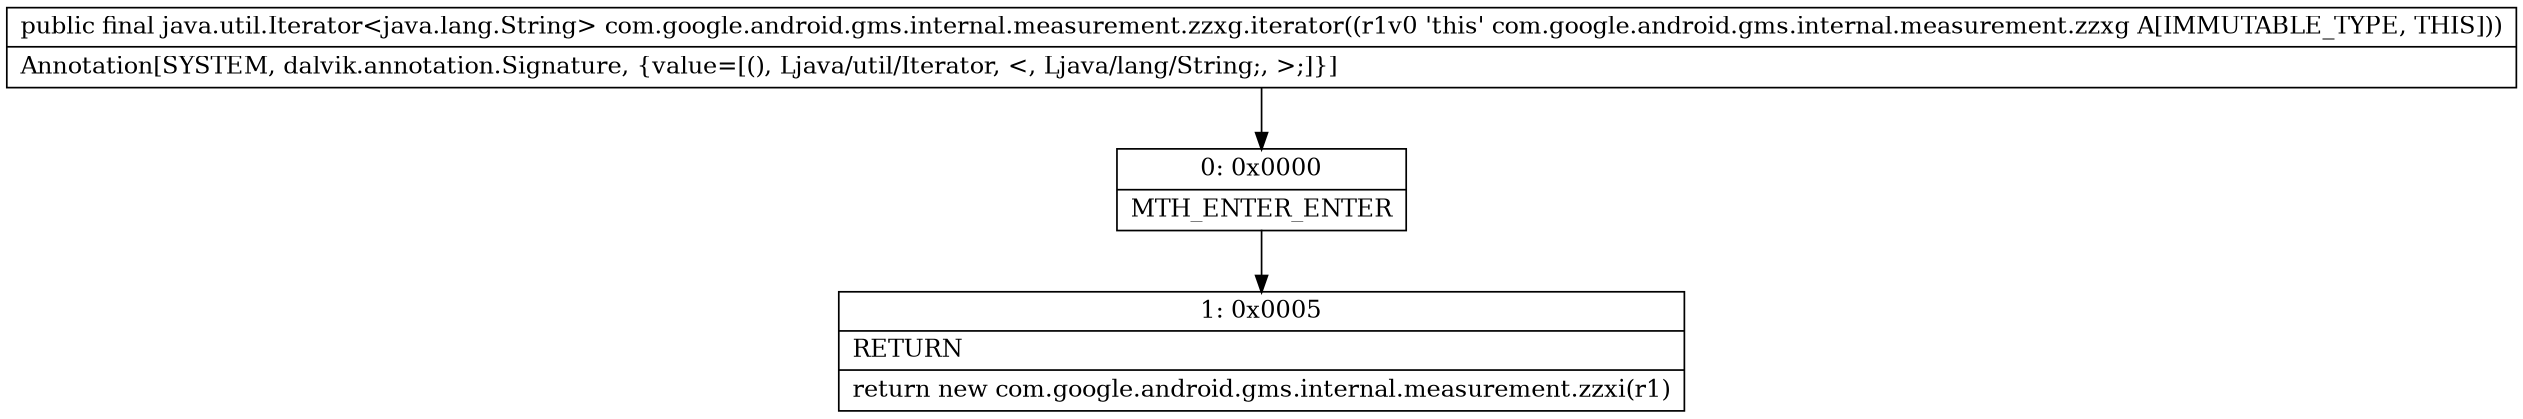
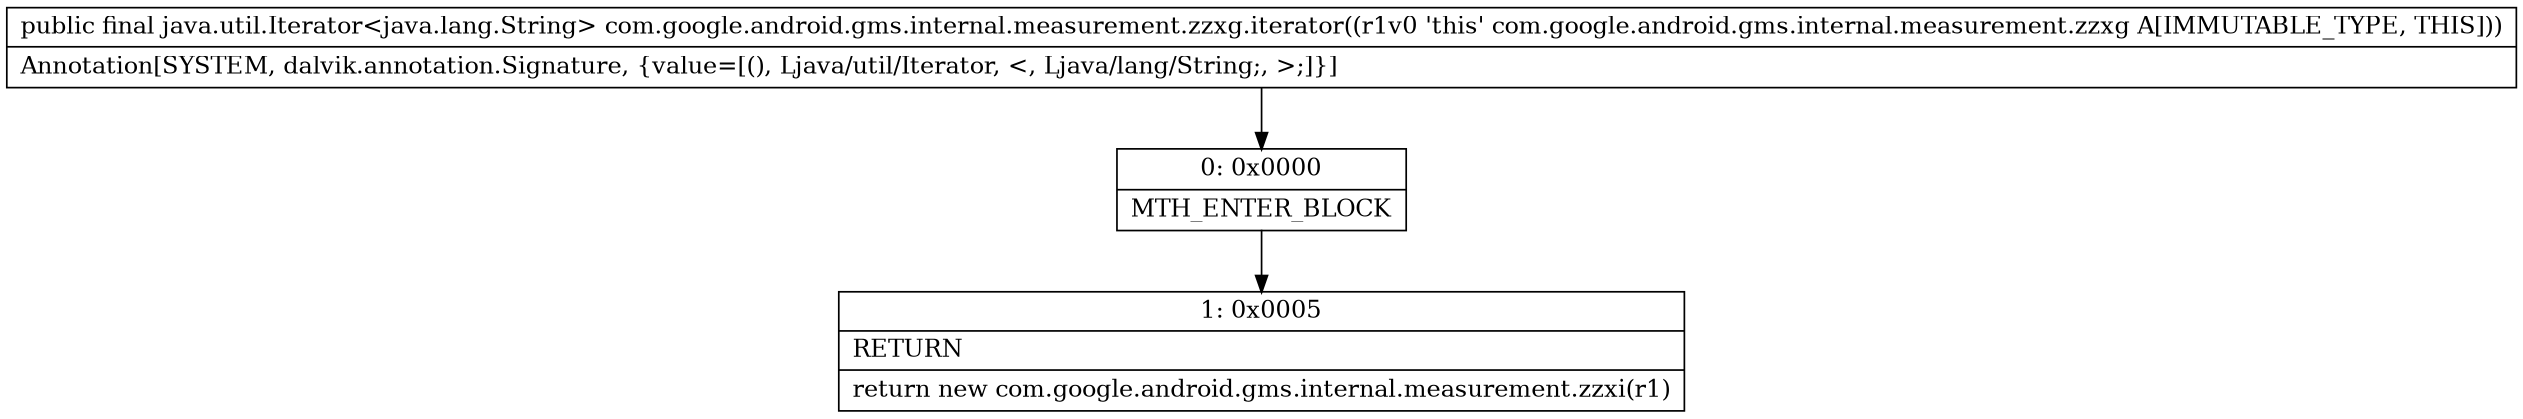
(1262, 209) -> (1262, 209)
